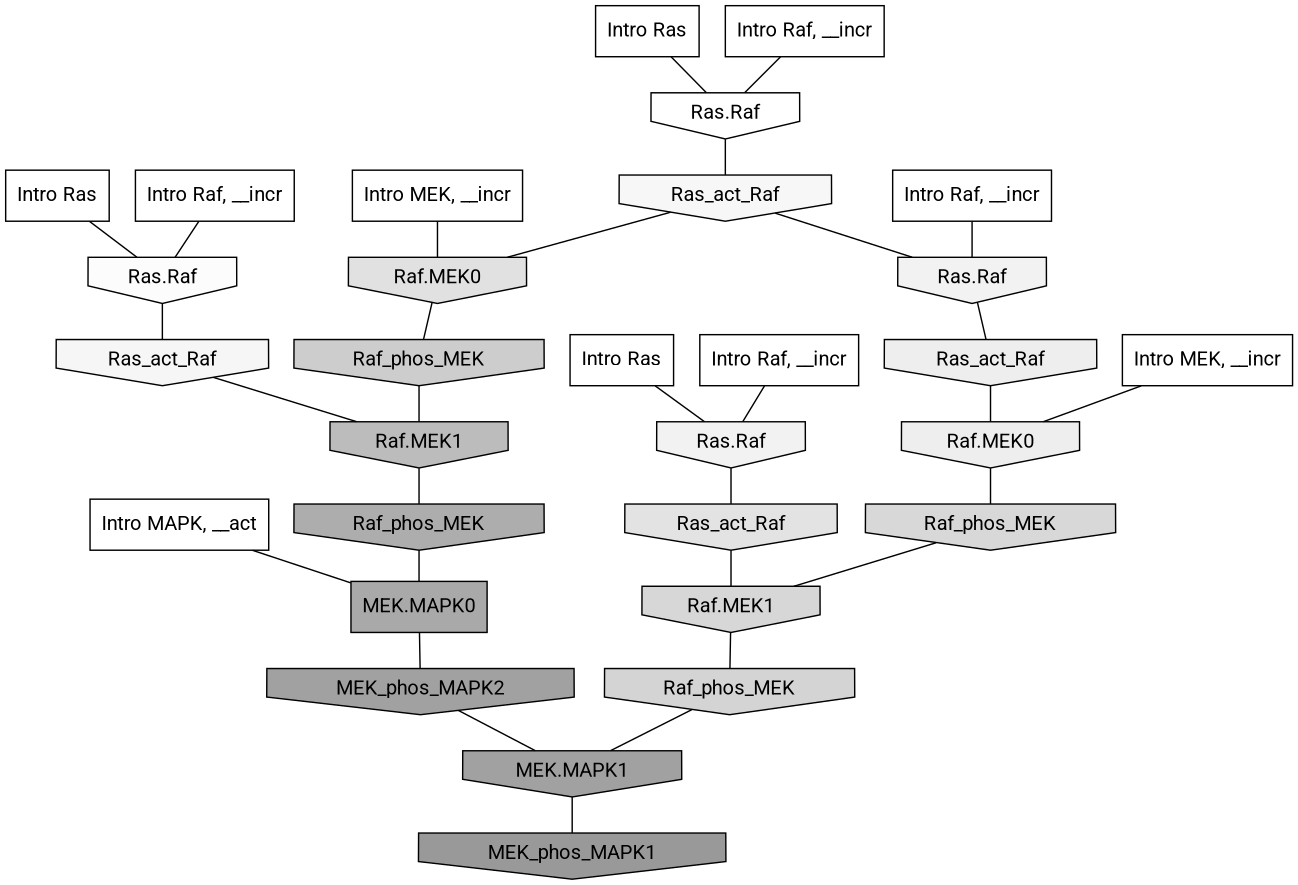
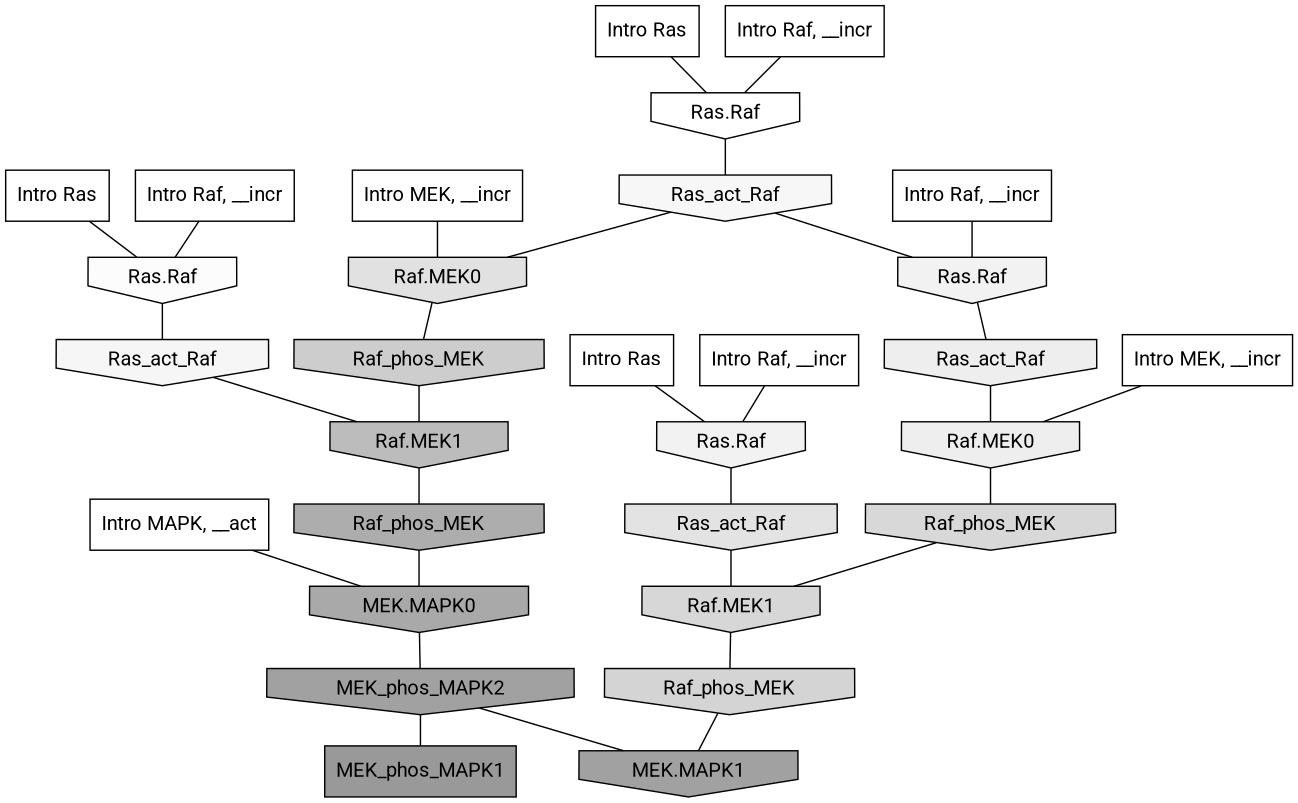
(419, 607) -> (419, 607)
(572, 815) -> (420, 730)
(572, 854) -> (420, 771)
